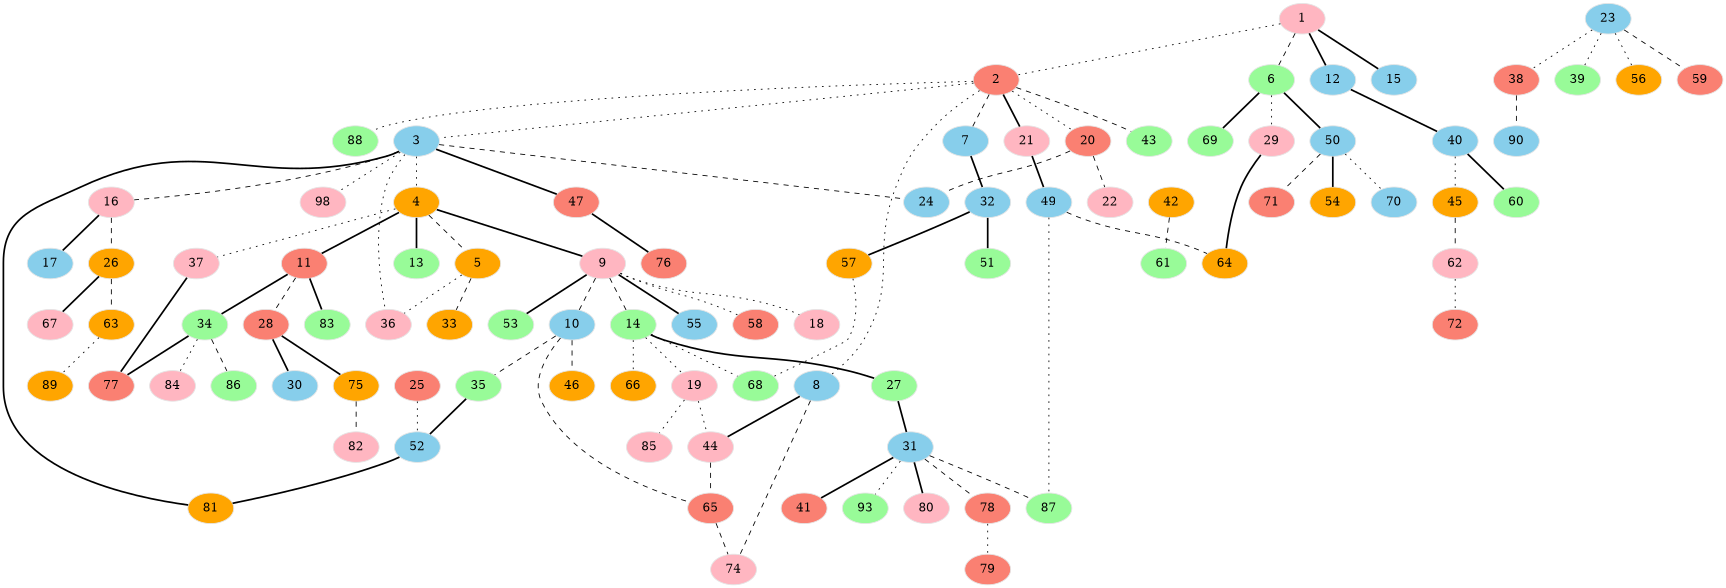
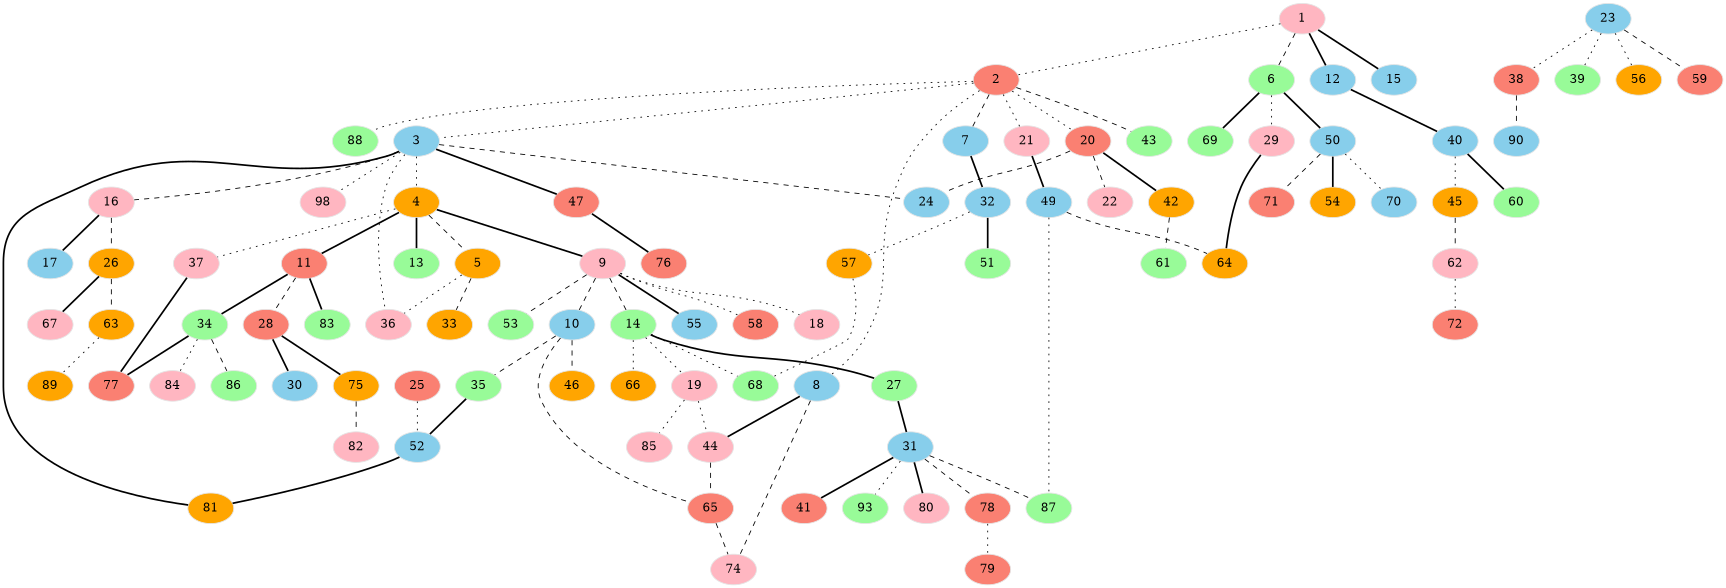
(1012, 111) -> (1012, 111)
none -> (1130, 172)
(919, 234) -> (919, 234)
(557, 294) -> (557, 294)
